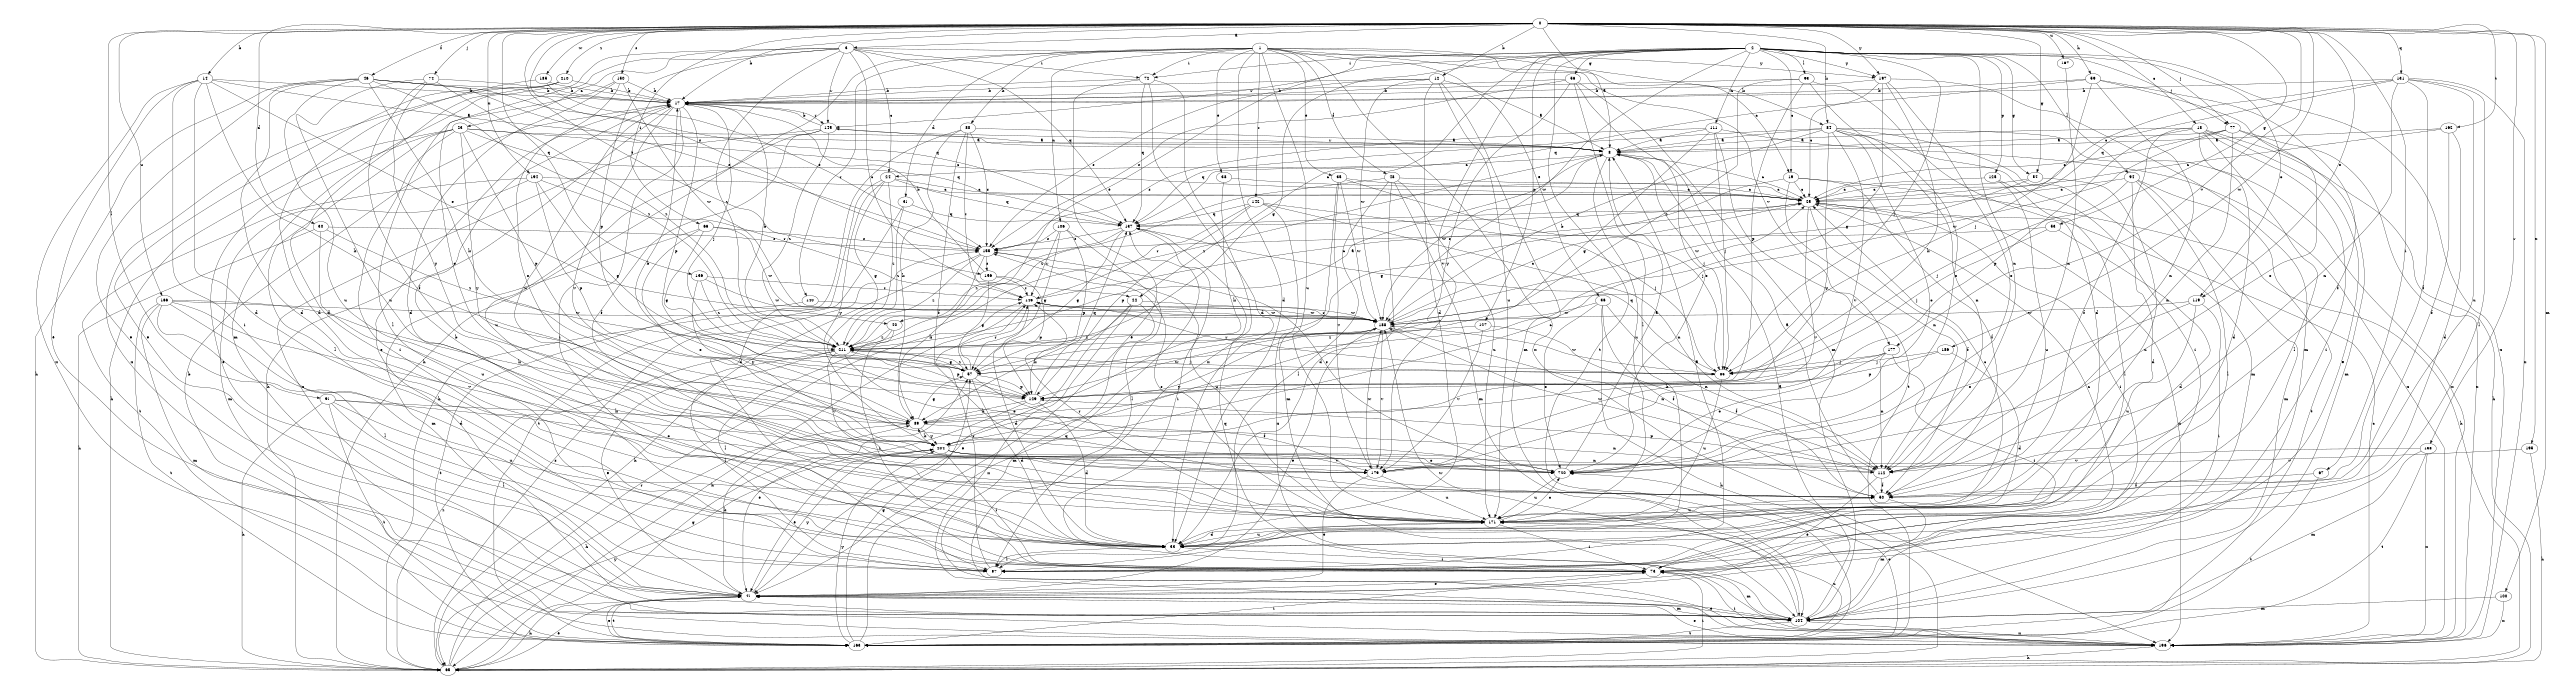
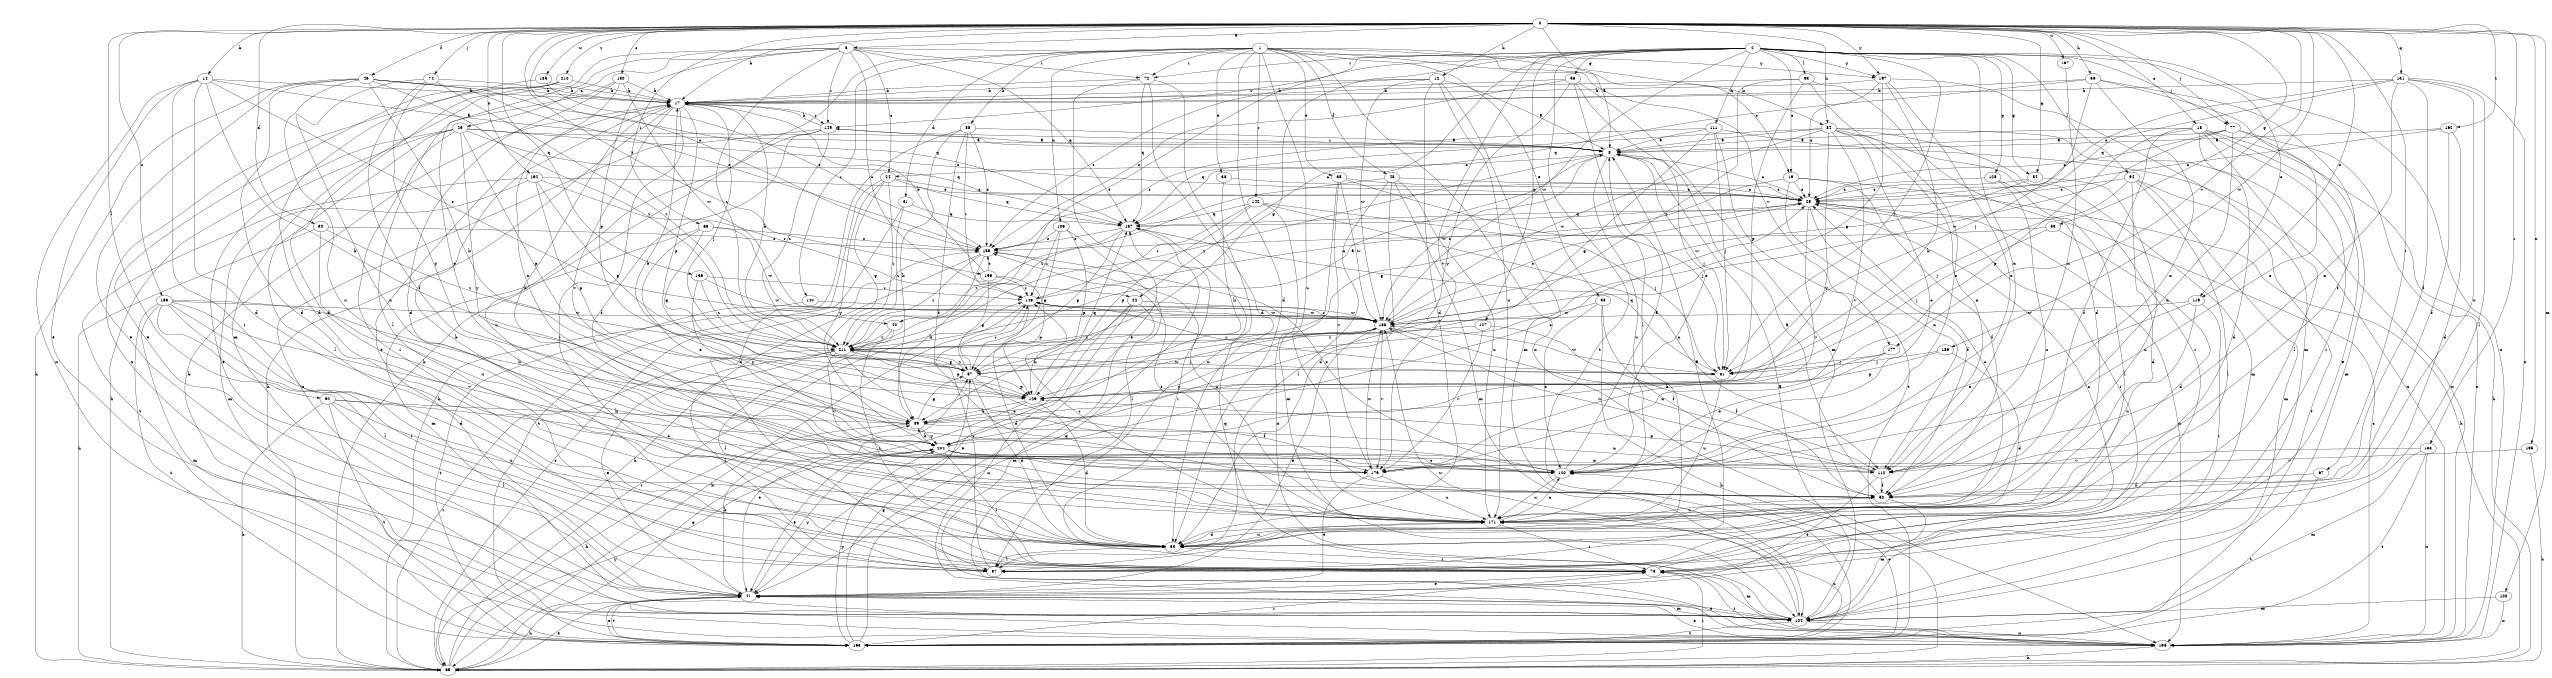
(1562, 227) -> (1562, 227)
(986, 262) -> (989, 265)
(526, 288) -> (526, 288)
(1722, 375) -> (1722, 375)
(328, 399) -> (328, 399)
(1731, 400) -> none
(1881, 408) -> none
(2039, 466) -> (876, 551)
(1562, 473) -> (1562, 473)
